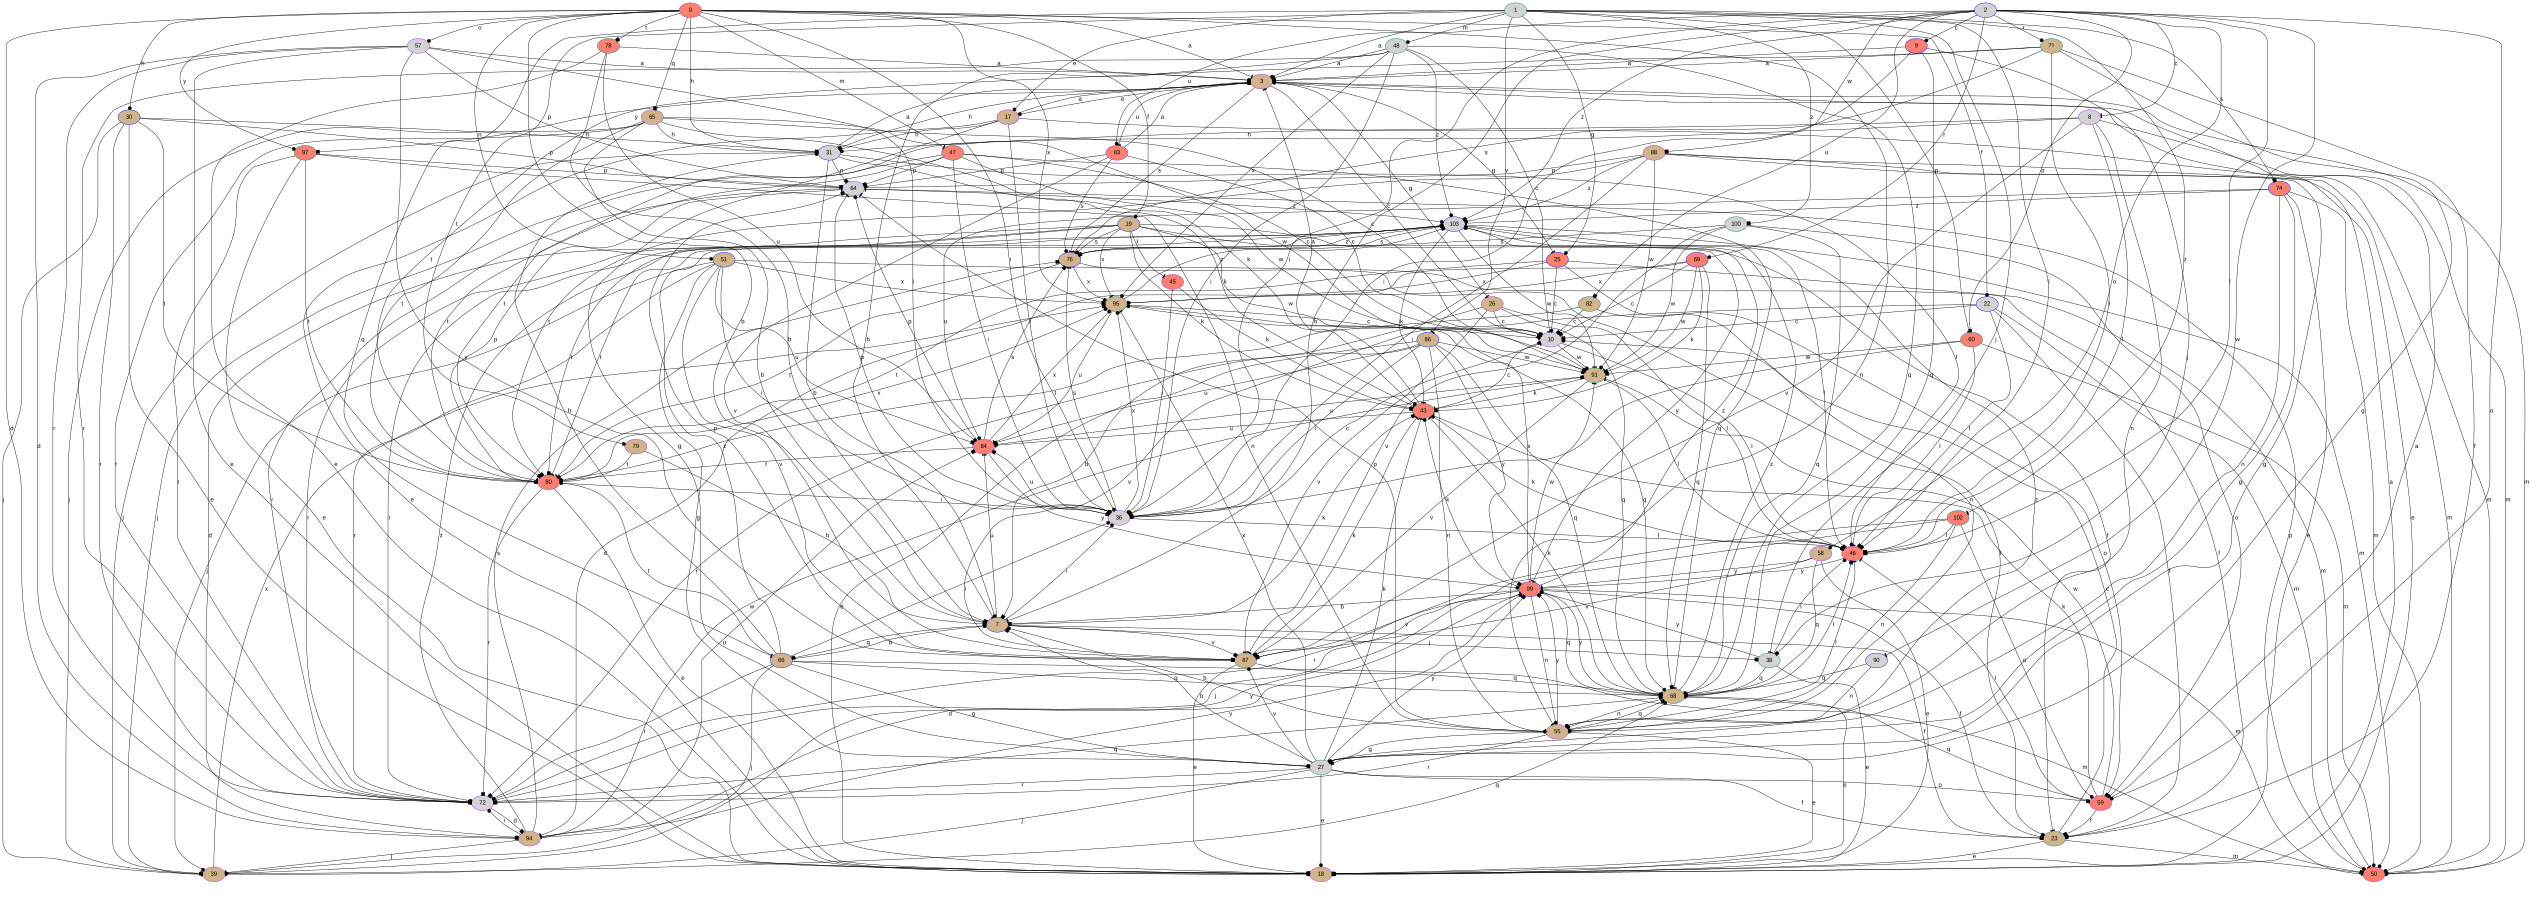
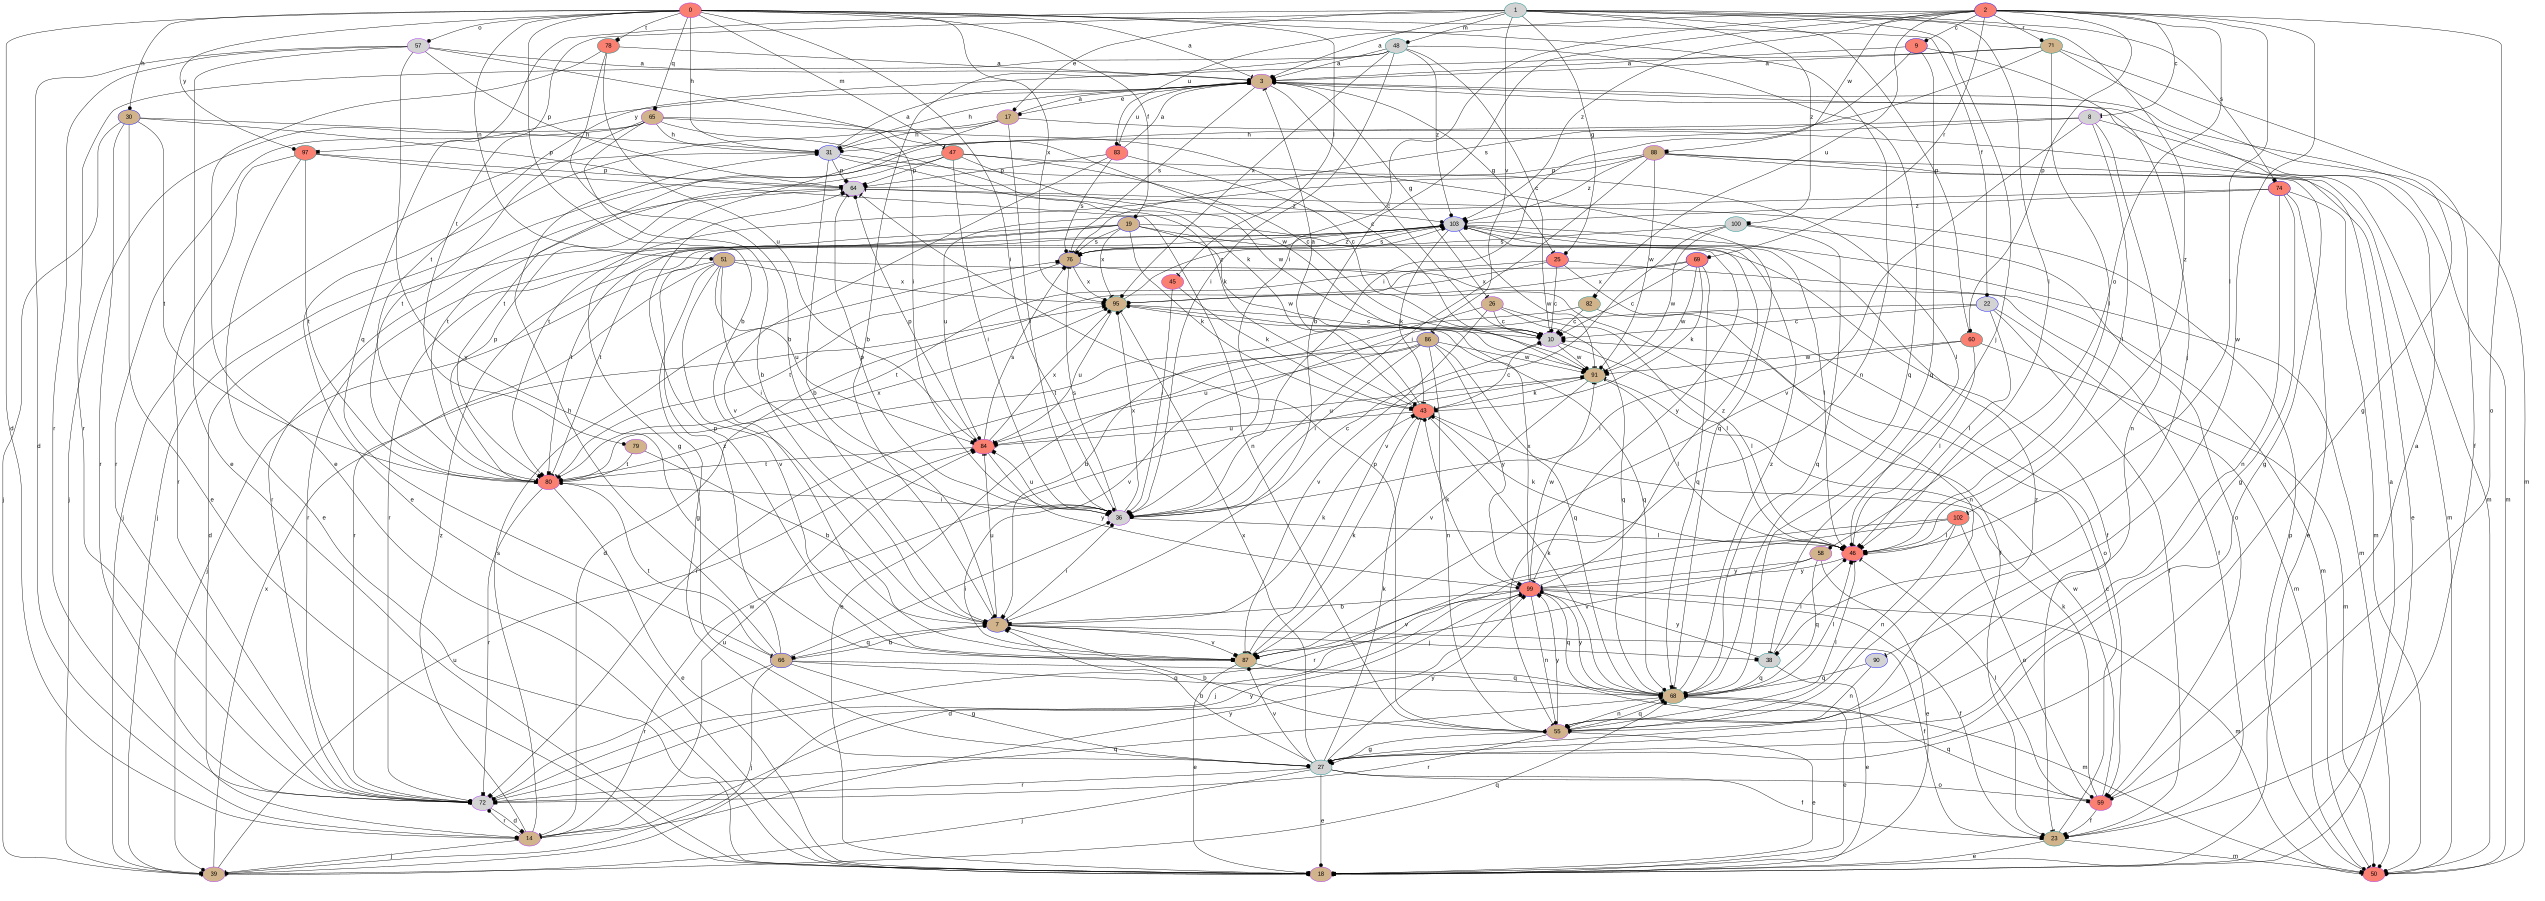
(1986, 10) -> (1986, 10)
(1143, 257) -> (1265, 28)
none -> (562, 607)
(529, 839) -> (529, 839)
